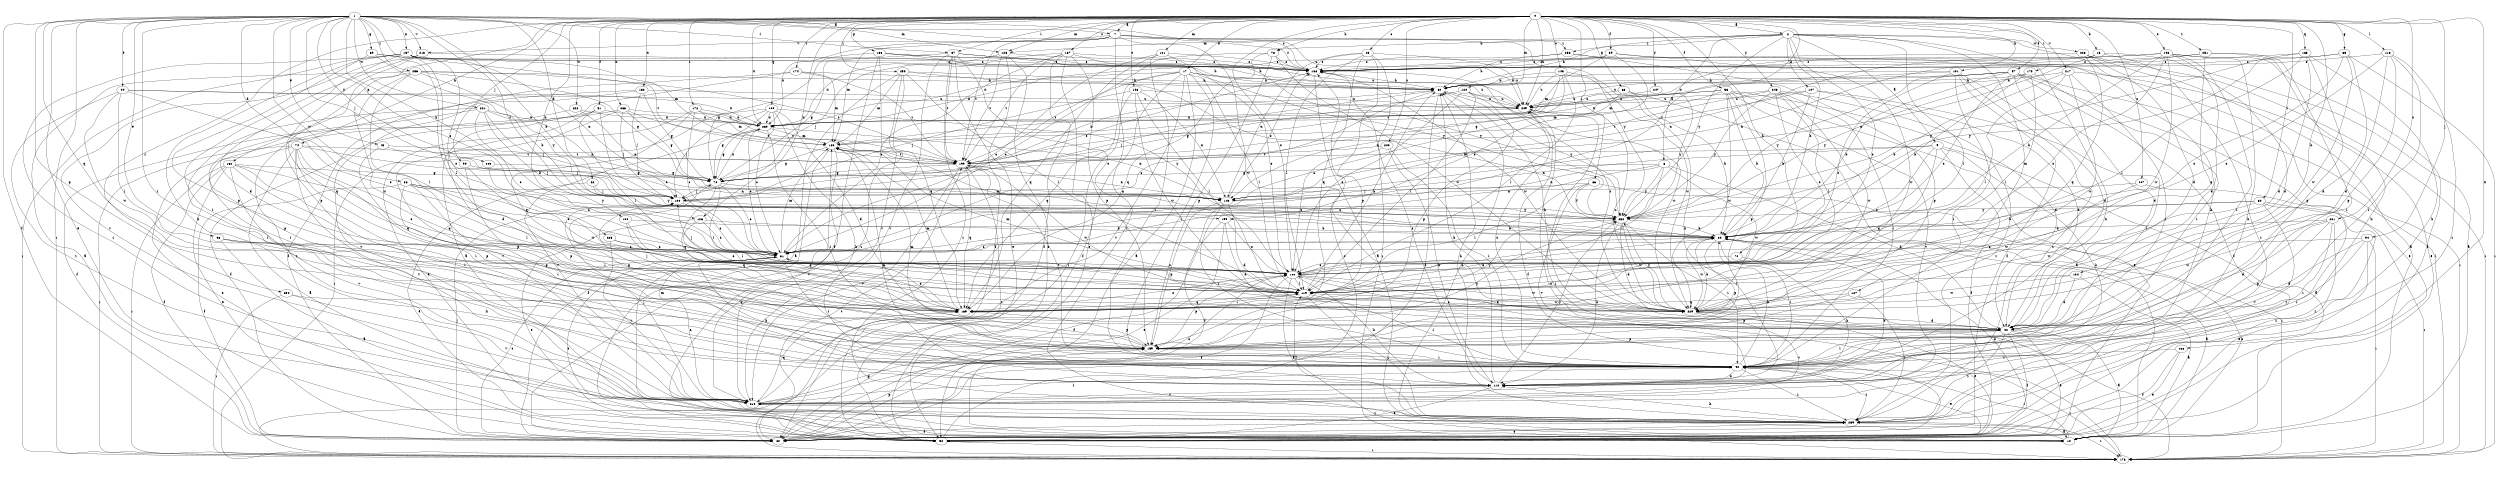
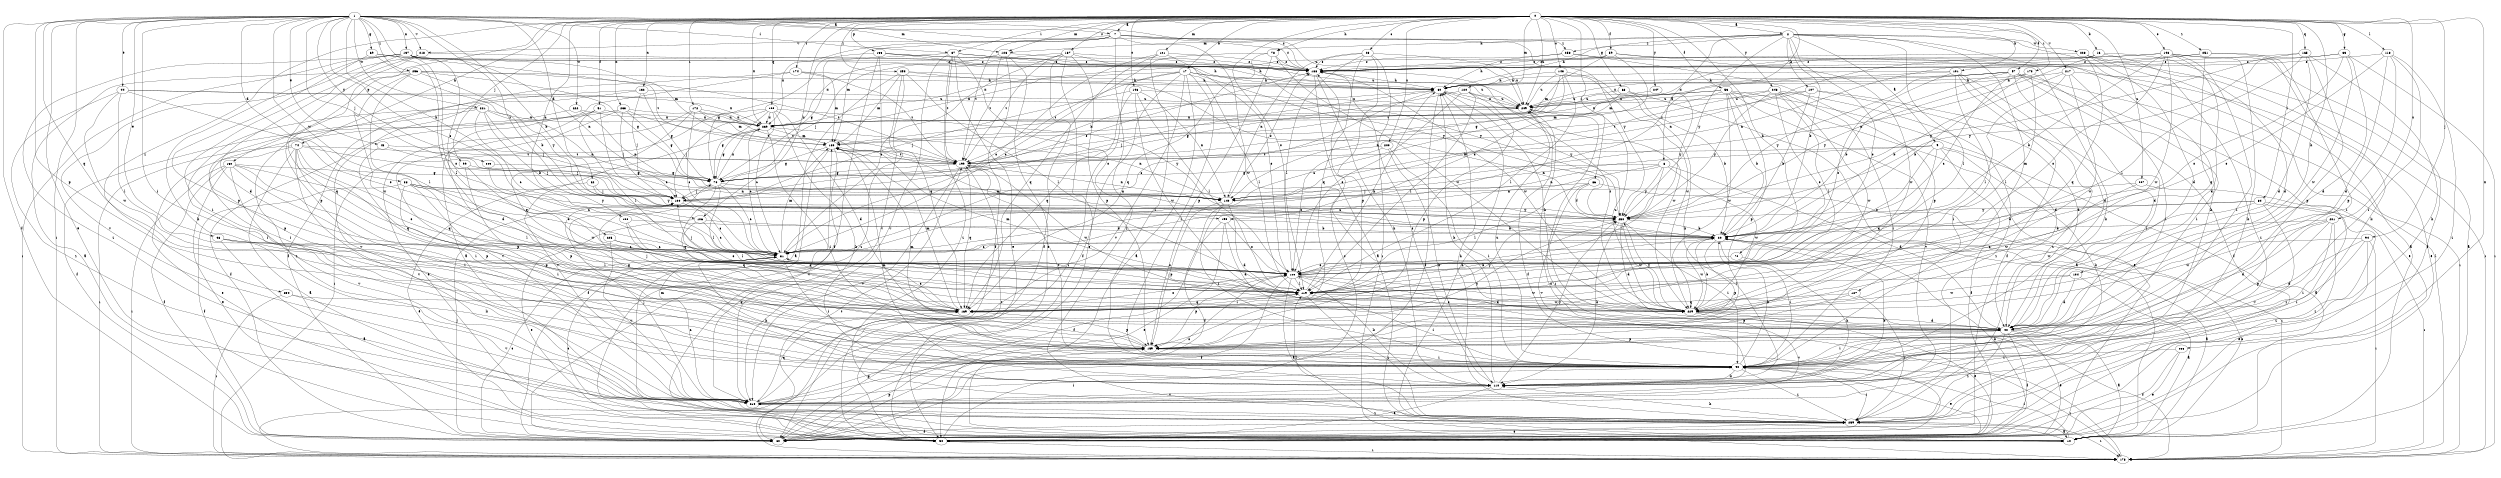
none -> (1400, 245)
